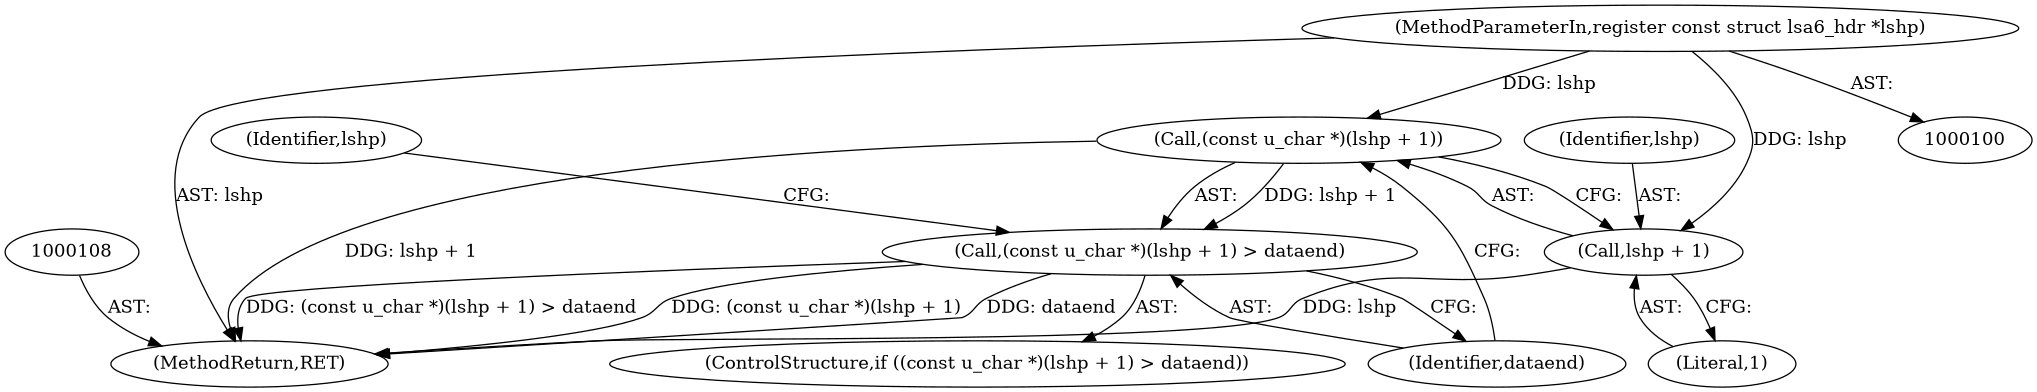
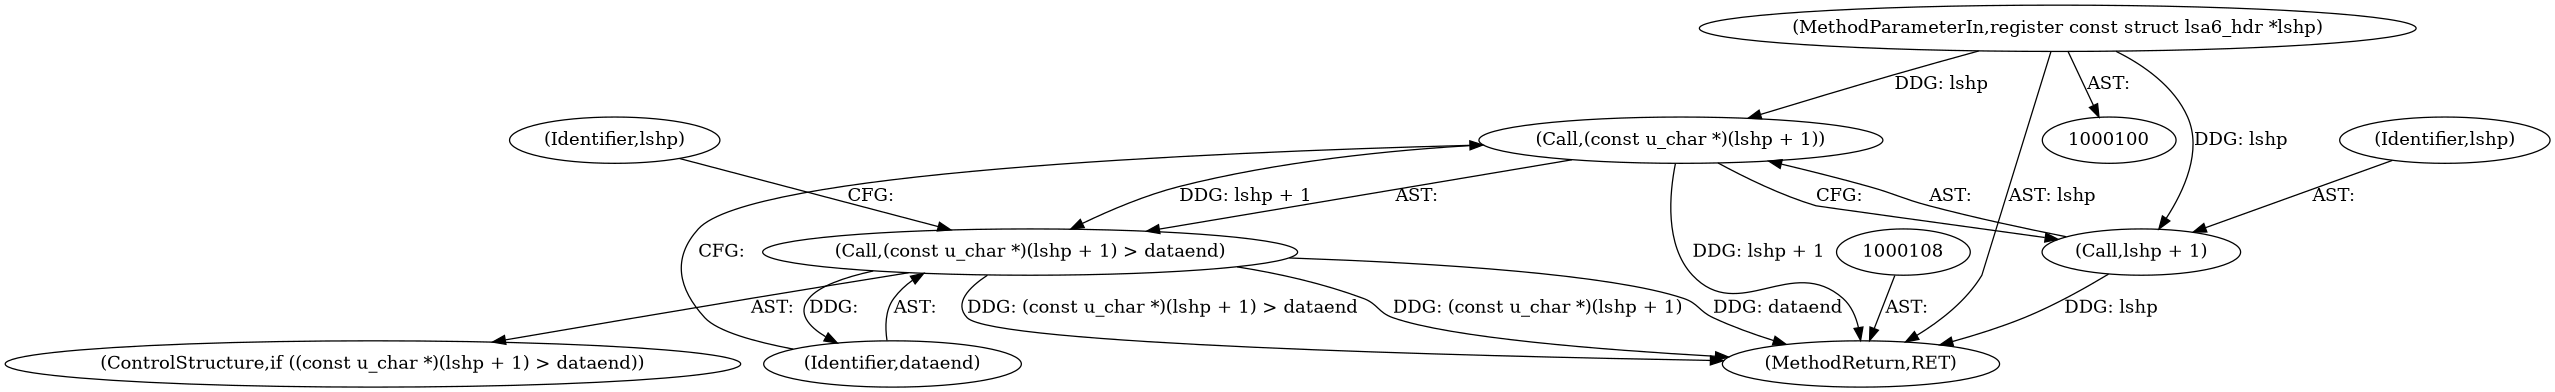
(1457, 308) -> (837, 308)
(1722, 364) -> none
